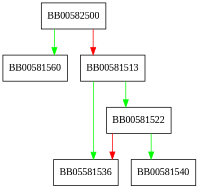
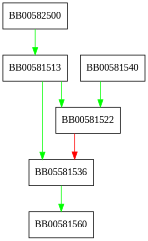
(54, 38) -> (61, 195)
(93, 38) -> (35, 38)
(151, 143) -> (100, 91)
